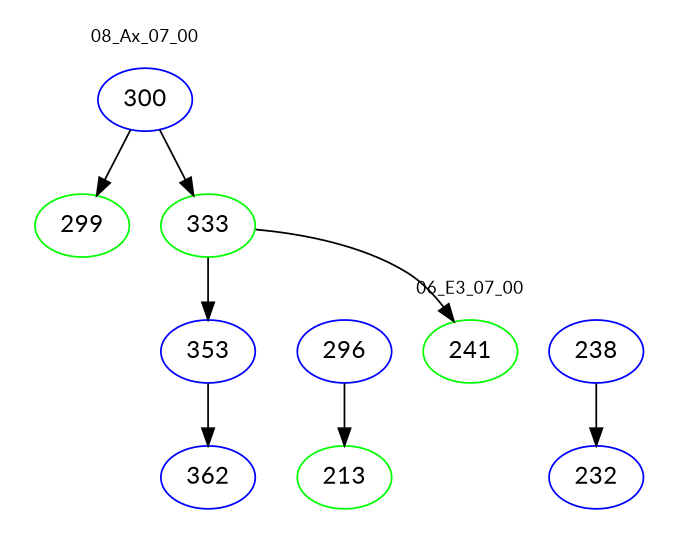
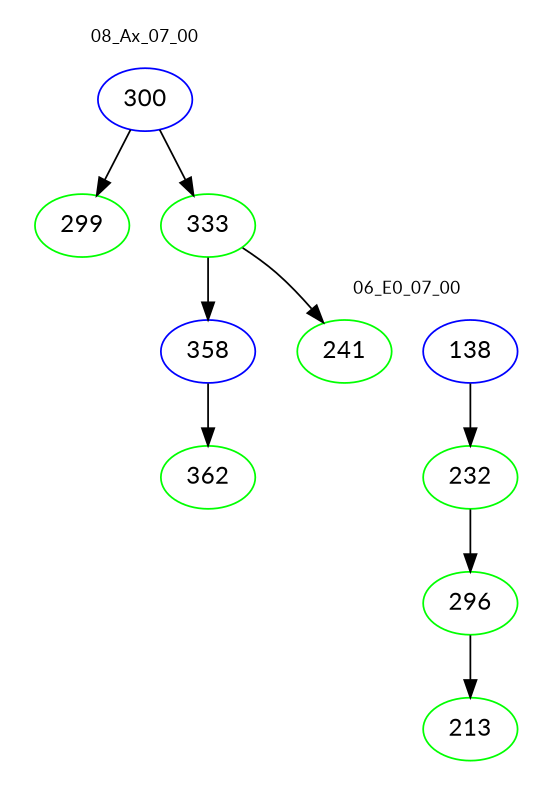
(470, 289) -> (407, 289)
(208, 351) -> (208, 351)
(344, 351) -> (470, 603)
(596, 351) -> (470, 351)
(208, 477) -> (208, 477)
(596, 477) -> (470, 477)
none -> (470, 532)
